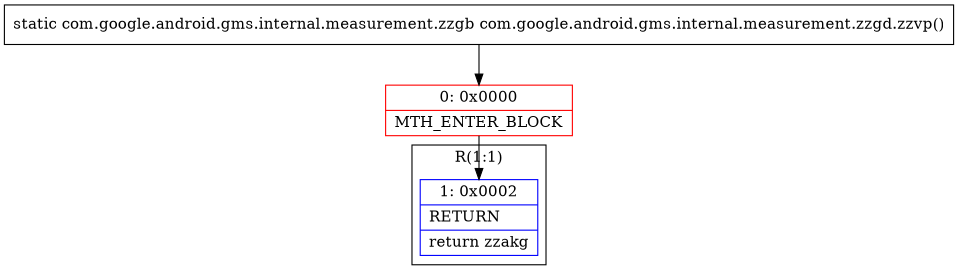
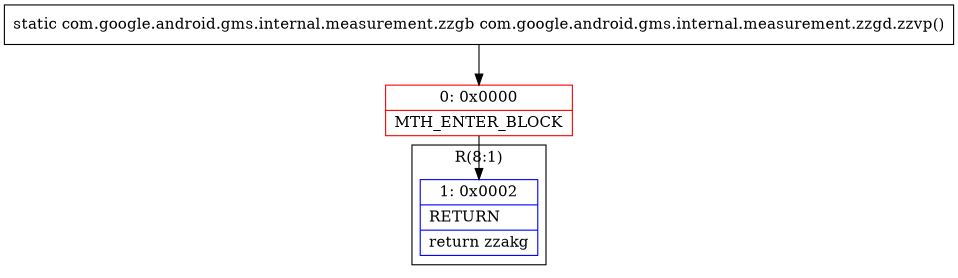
(479, 158) -> (479, 158)
